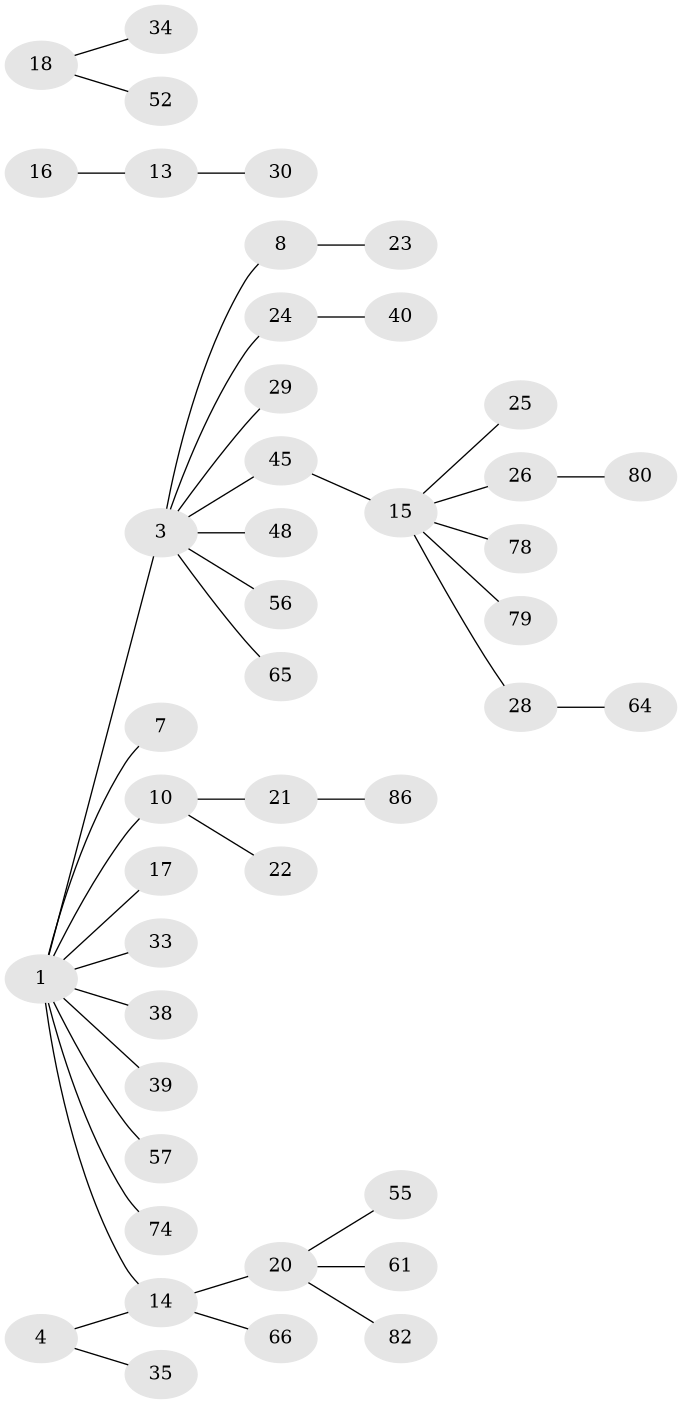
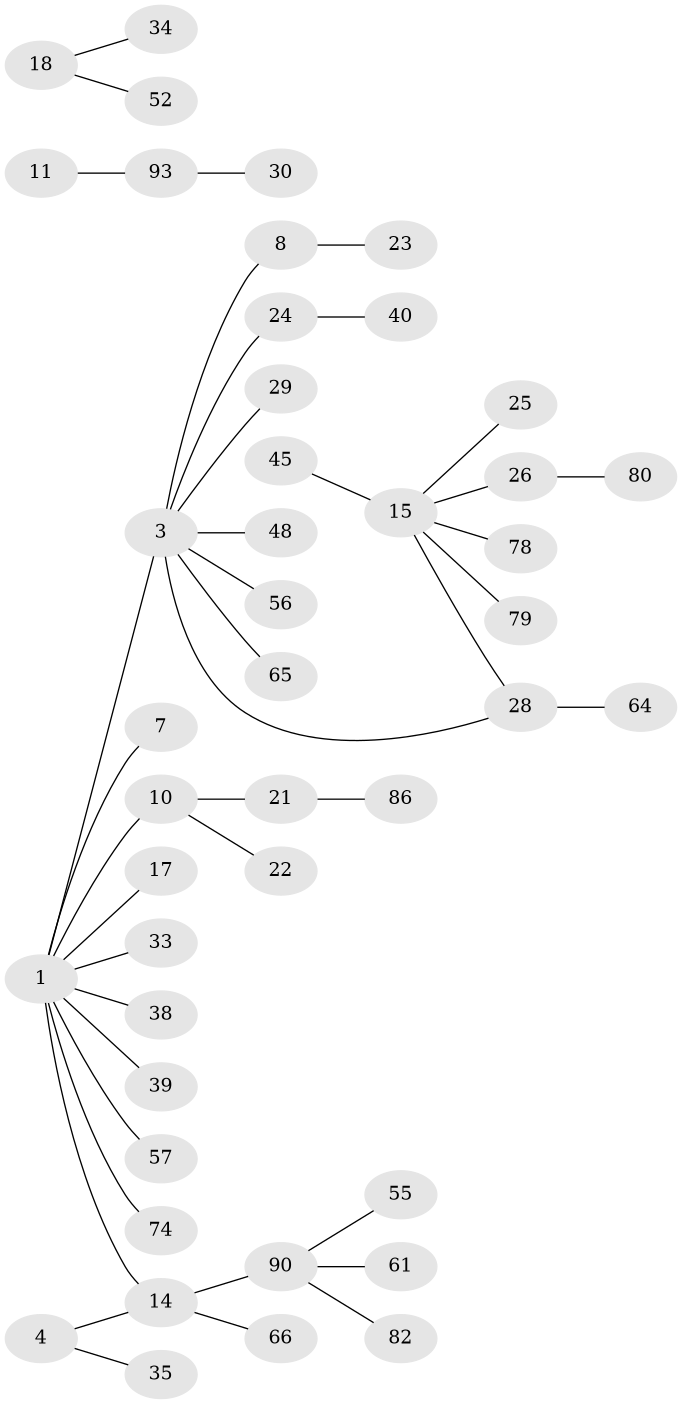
(41, 173) -> (41, 173)
(161, 173) -> (161, 173)
(221, 497) -> (277, 728)
(281, 1267) -> (281, 1267)
